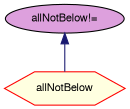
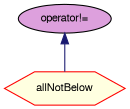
(65, 19) -> (65, 19)
